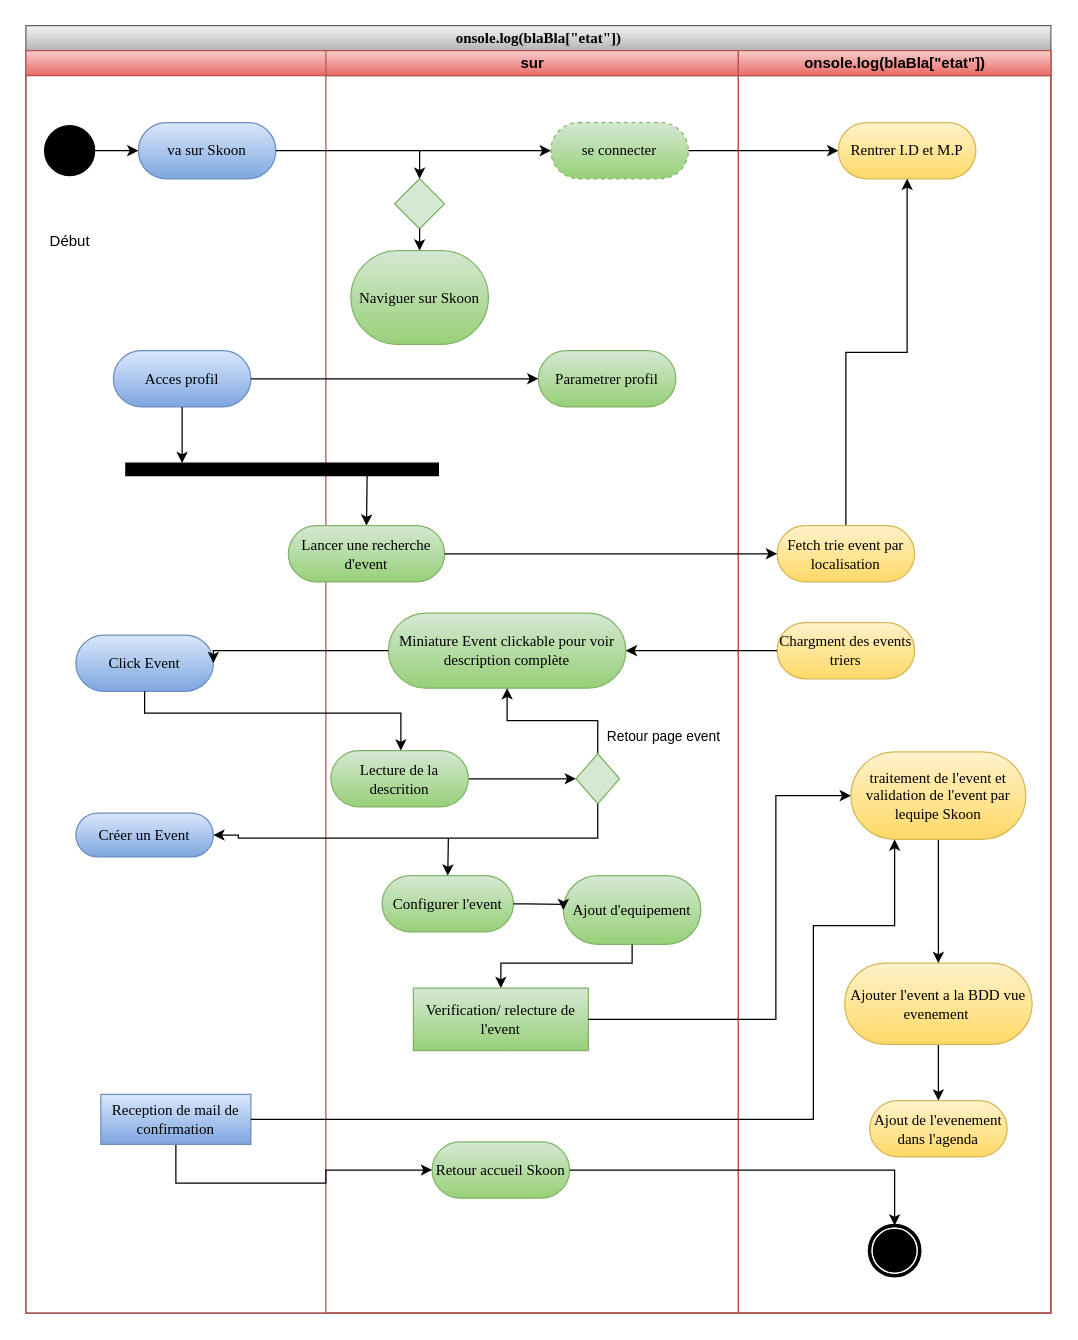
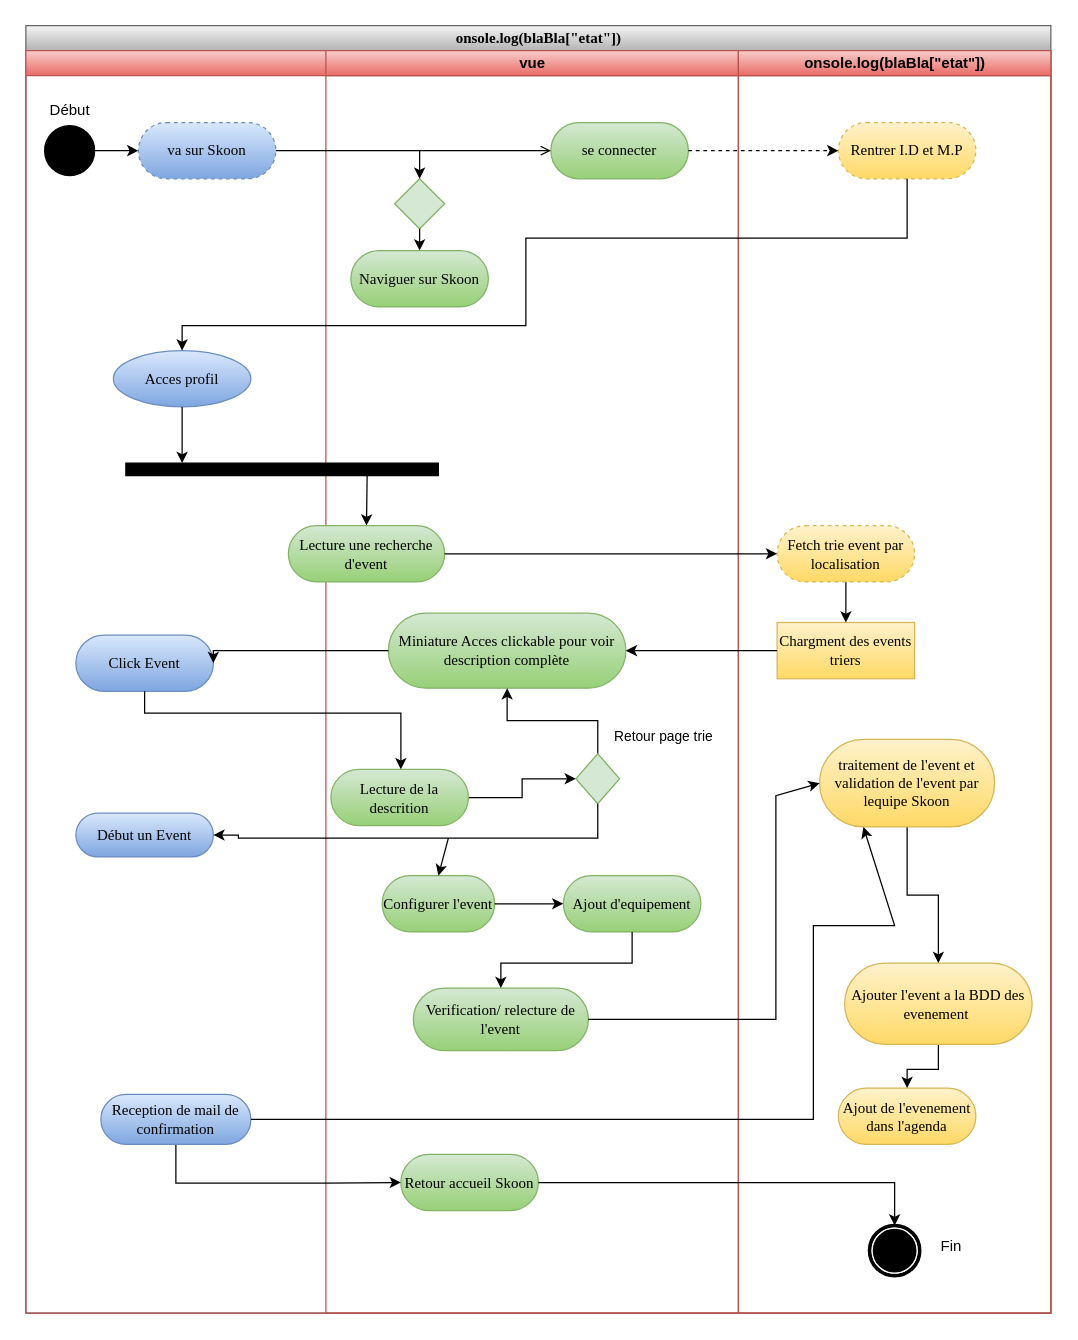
(533, 63) -> (533, 63)
(207, 151) -> (207, 151)
(541, 151) -> (543, 151)
(619, 151) -> (619, 151)
(760, 151) -> (760, 151)
(907, 151) -> (907, 151)
(69, 241) -> (69, 110)
none -> (526, 273)
(419, 298) -> (419, 279)
(846, 352) -> (846, 607)
(182, 379) -> (182, 379)
(390, 379) -> none
(607, 379) -> none
(366, 554) -> (366, 554)
(846, 554) -> (846, 554)
(507, 651) -> (507, 651)
(846, 651) -> (846, 651)
(664, 732) -> (664, 732)
(399, 779) -> (399, 798)
(938, 796) -> (907, 783)
(144, 836) -> (144, 836)
(448, 904) -> (438, 904)
(632, 910) -> (632, 904)
(938, 1004) -> (938, 1004)
(501, 1019) -> (501, 1019)
(176, 1119) -> (176, 1119)
(938, 1129) -> (907, 1116)
(501, 1170) -> (469, 1183)
none -> (951, 1247)
